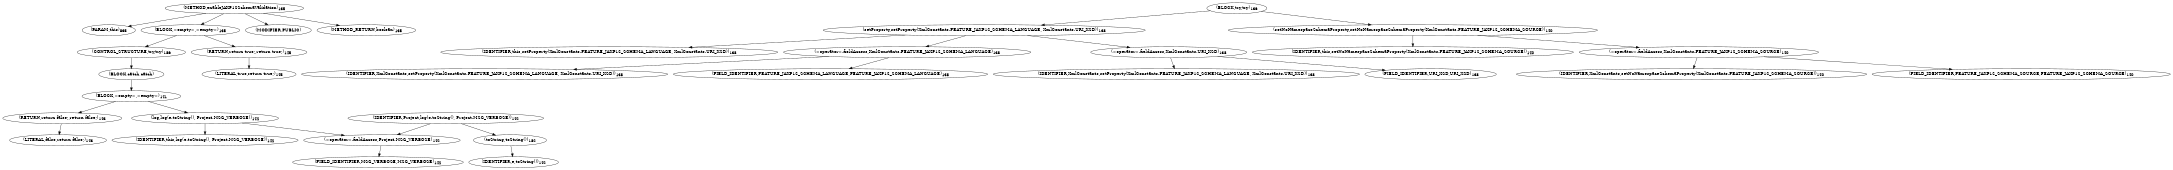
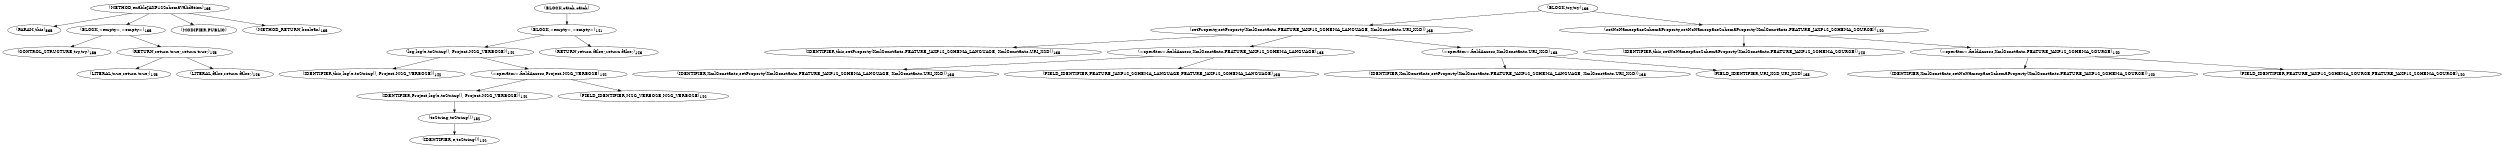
(131, 62) -> none
(60, 128) -> (198, 63)
(415, 129) -> (503, 85)
